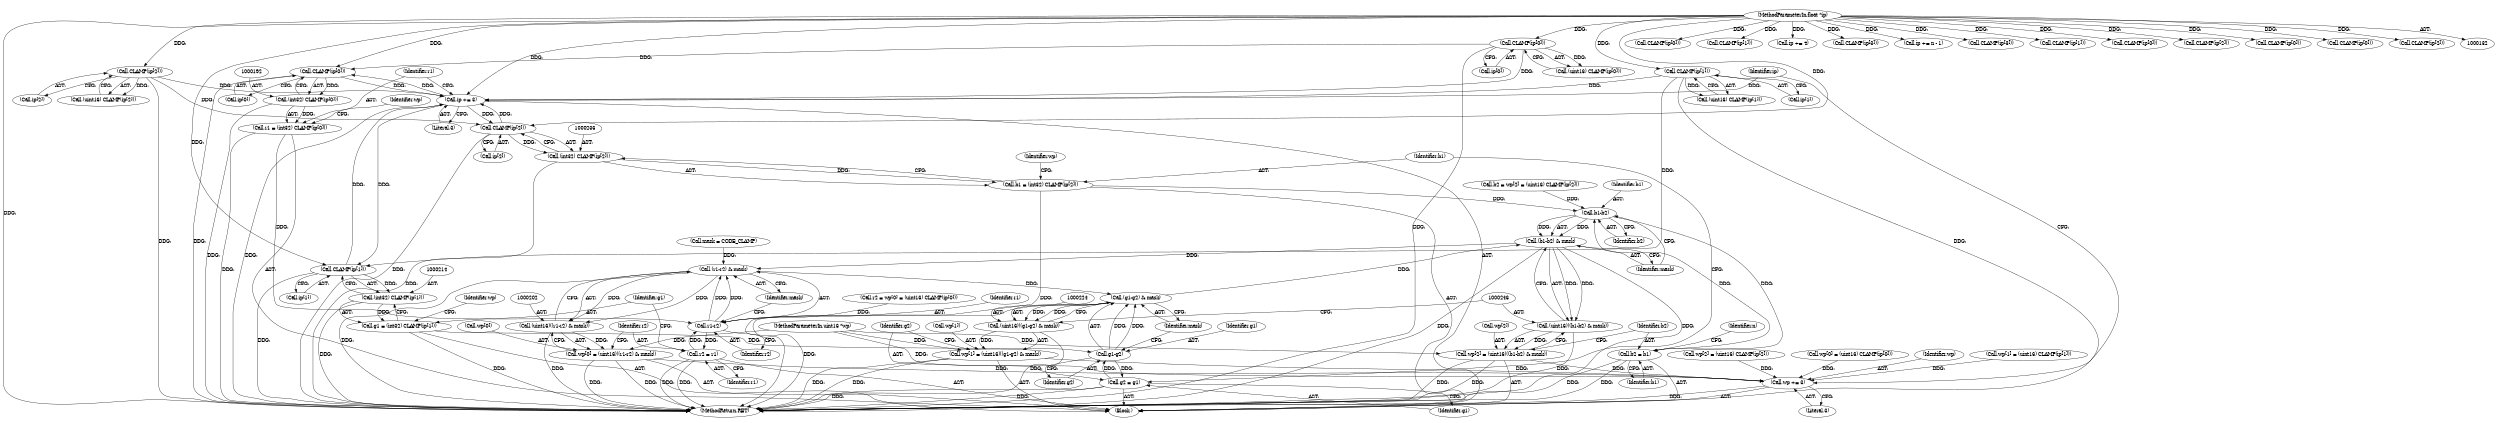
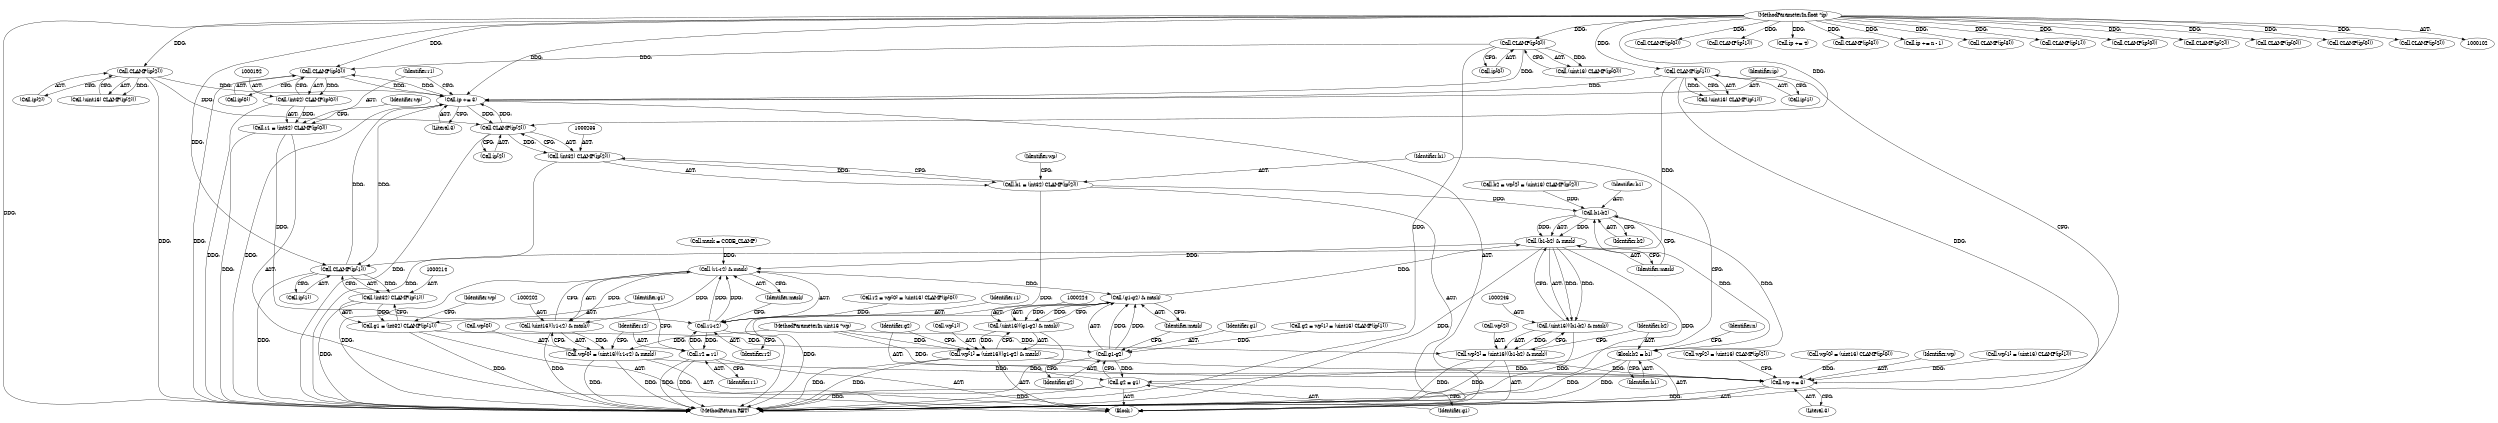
(2477, 44) -> (2477, 44)
(1755, 86) -> (1755, 86)
(1273, 312) -> (1000, 340)
none -> (1339, 327)
(1634, 355) -> (1634, 355)
(1111, 369) -> (1111, 369)
(1768, 369) -> (1768, 369)
